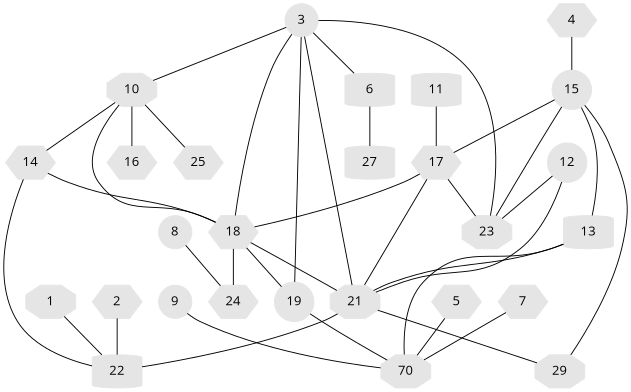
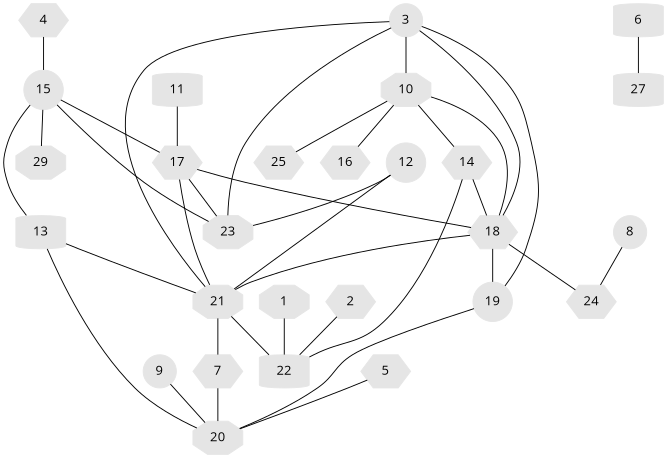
(334, 53) -> none
(453, 335) -> (218, 337)
(406, 371) -> (218, 438)
